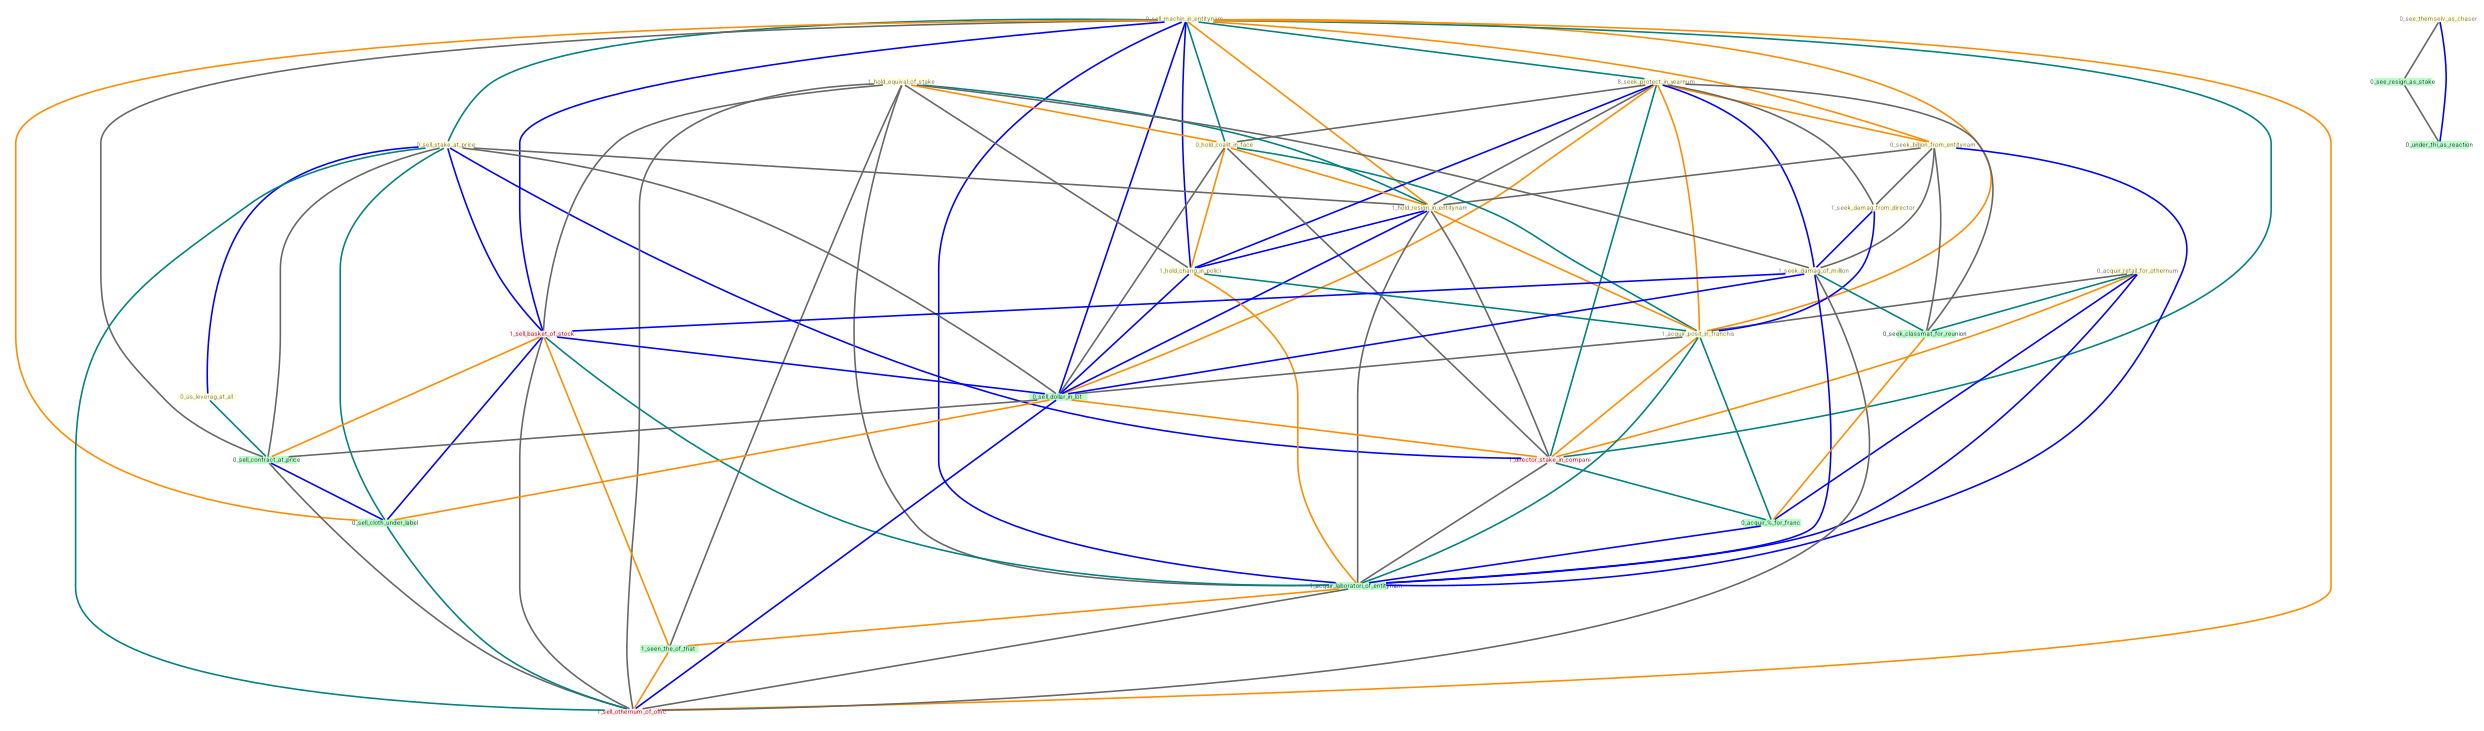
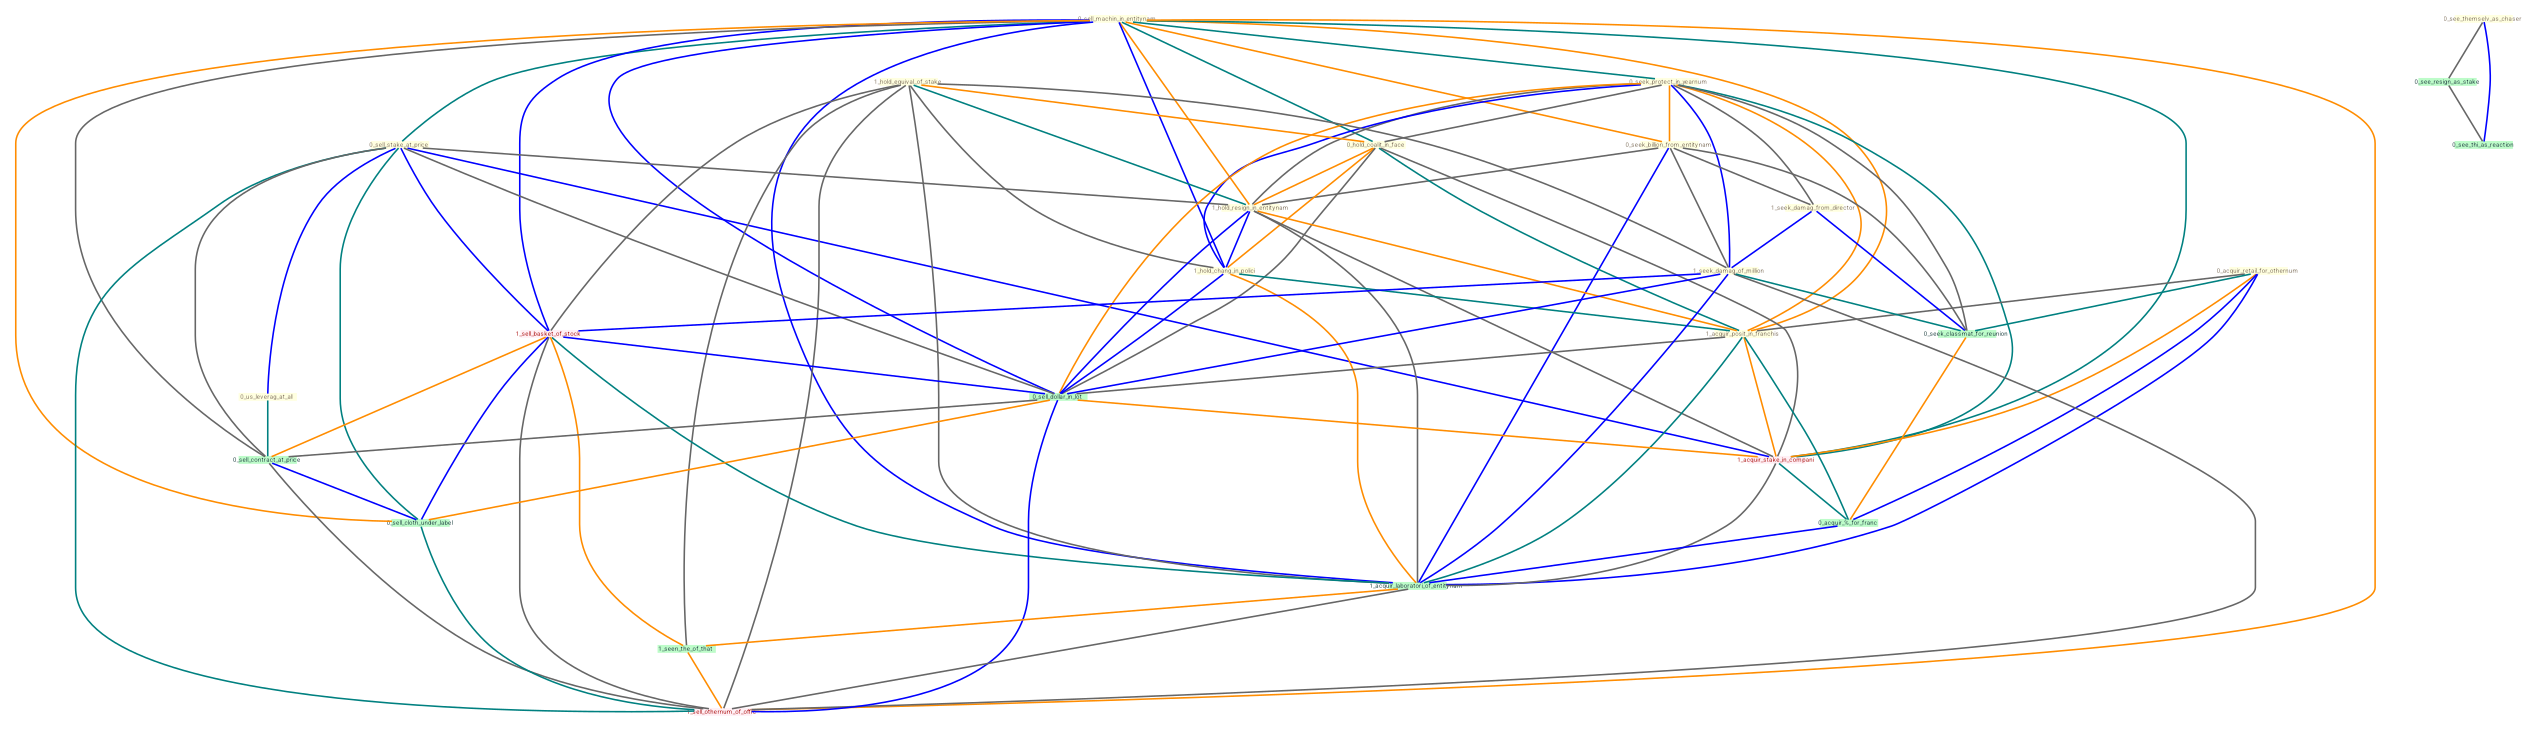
(1657, 82) -> (1670, 82)
(2440, 145) -> (2484, 145)
(1854, 277) -> (1891, 271)
(1550, 460) -> (1777, 460)
